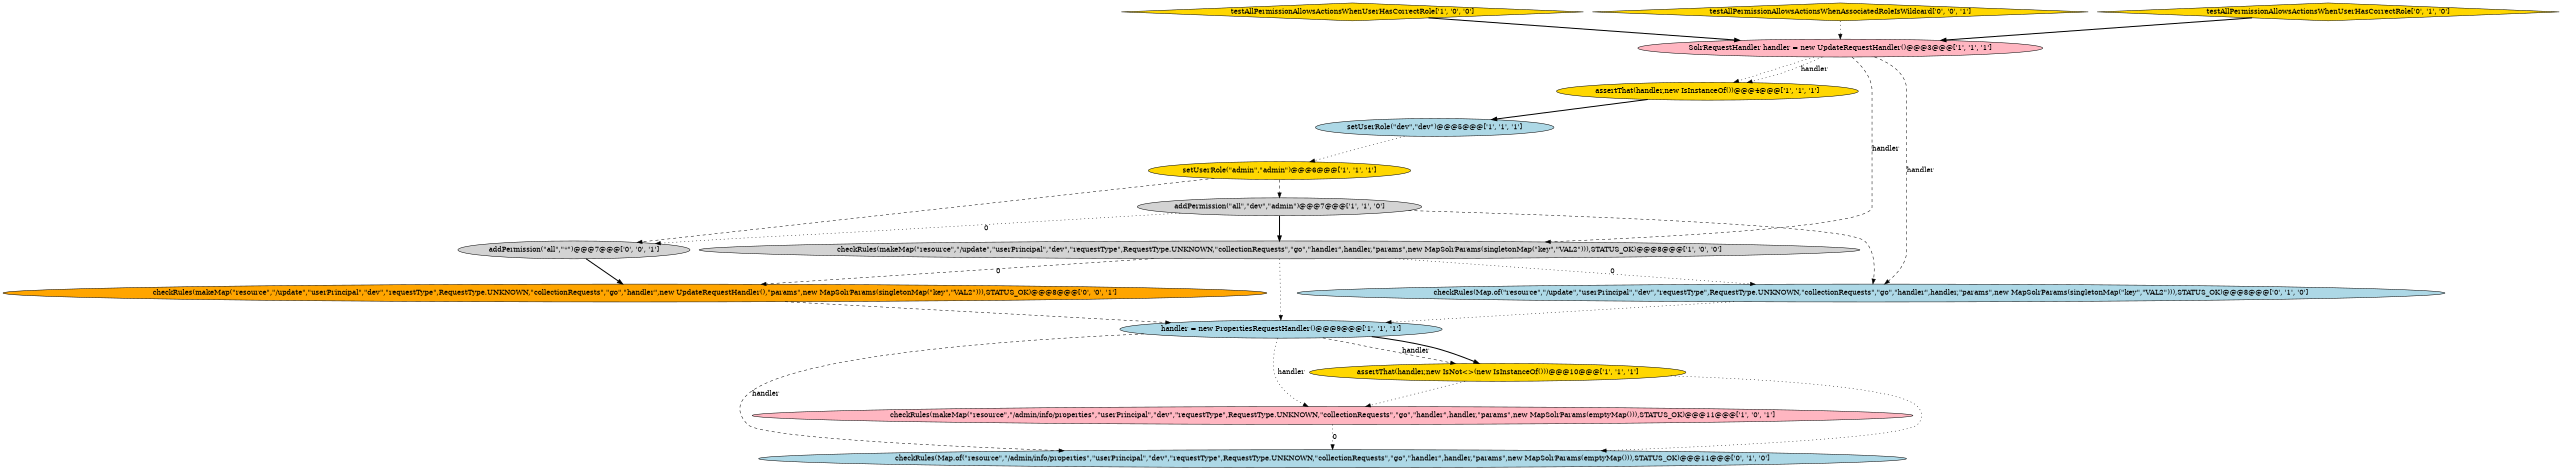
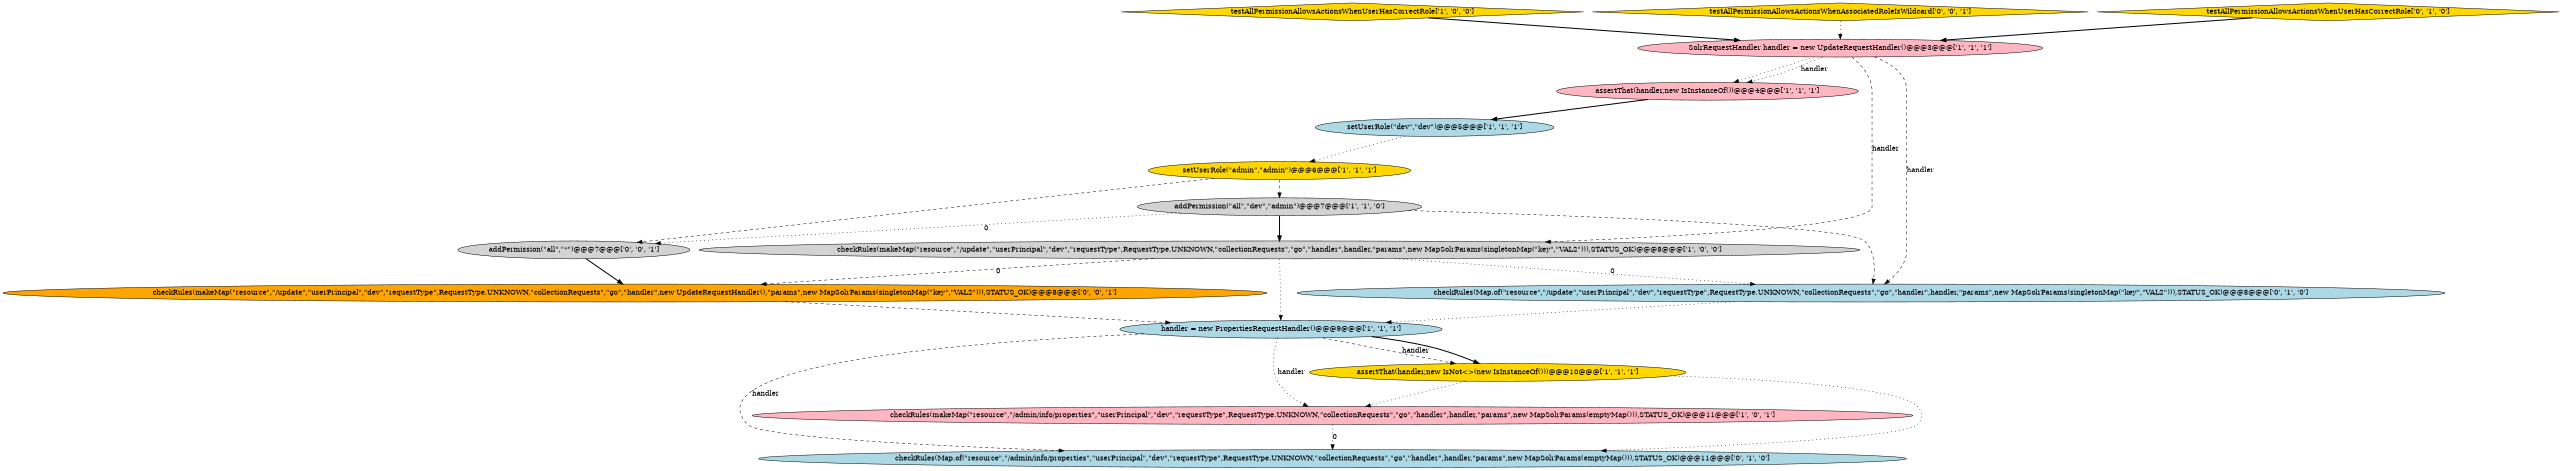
(1707, 91) -> (1707, 91)
